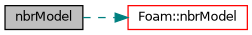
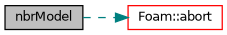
(188, 18) -> (175, 18)
